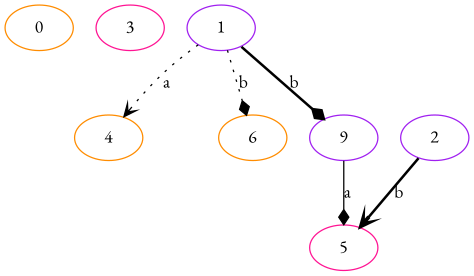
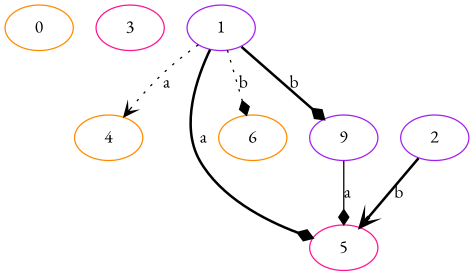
none -> (202, 164)
